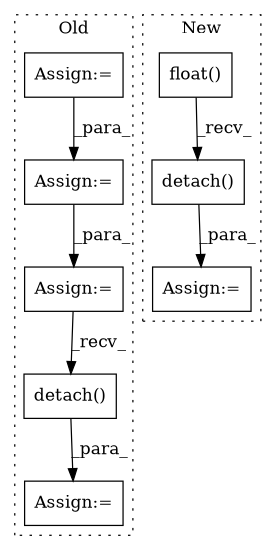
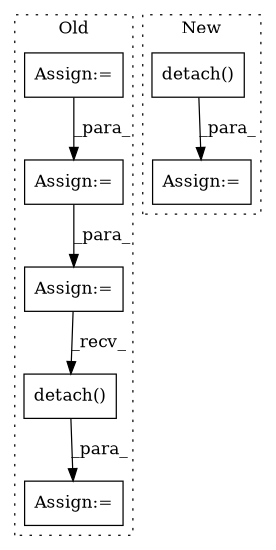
(196, 75) -> none
